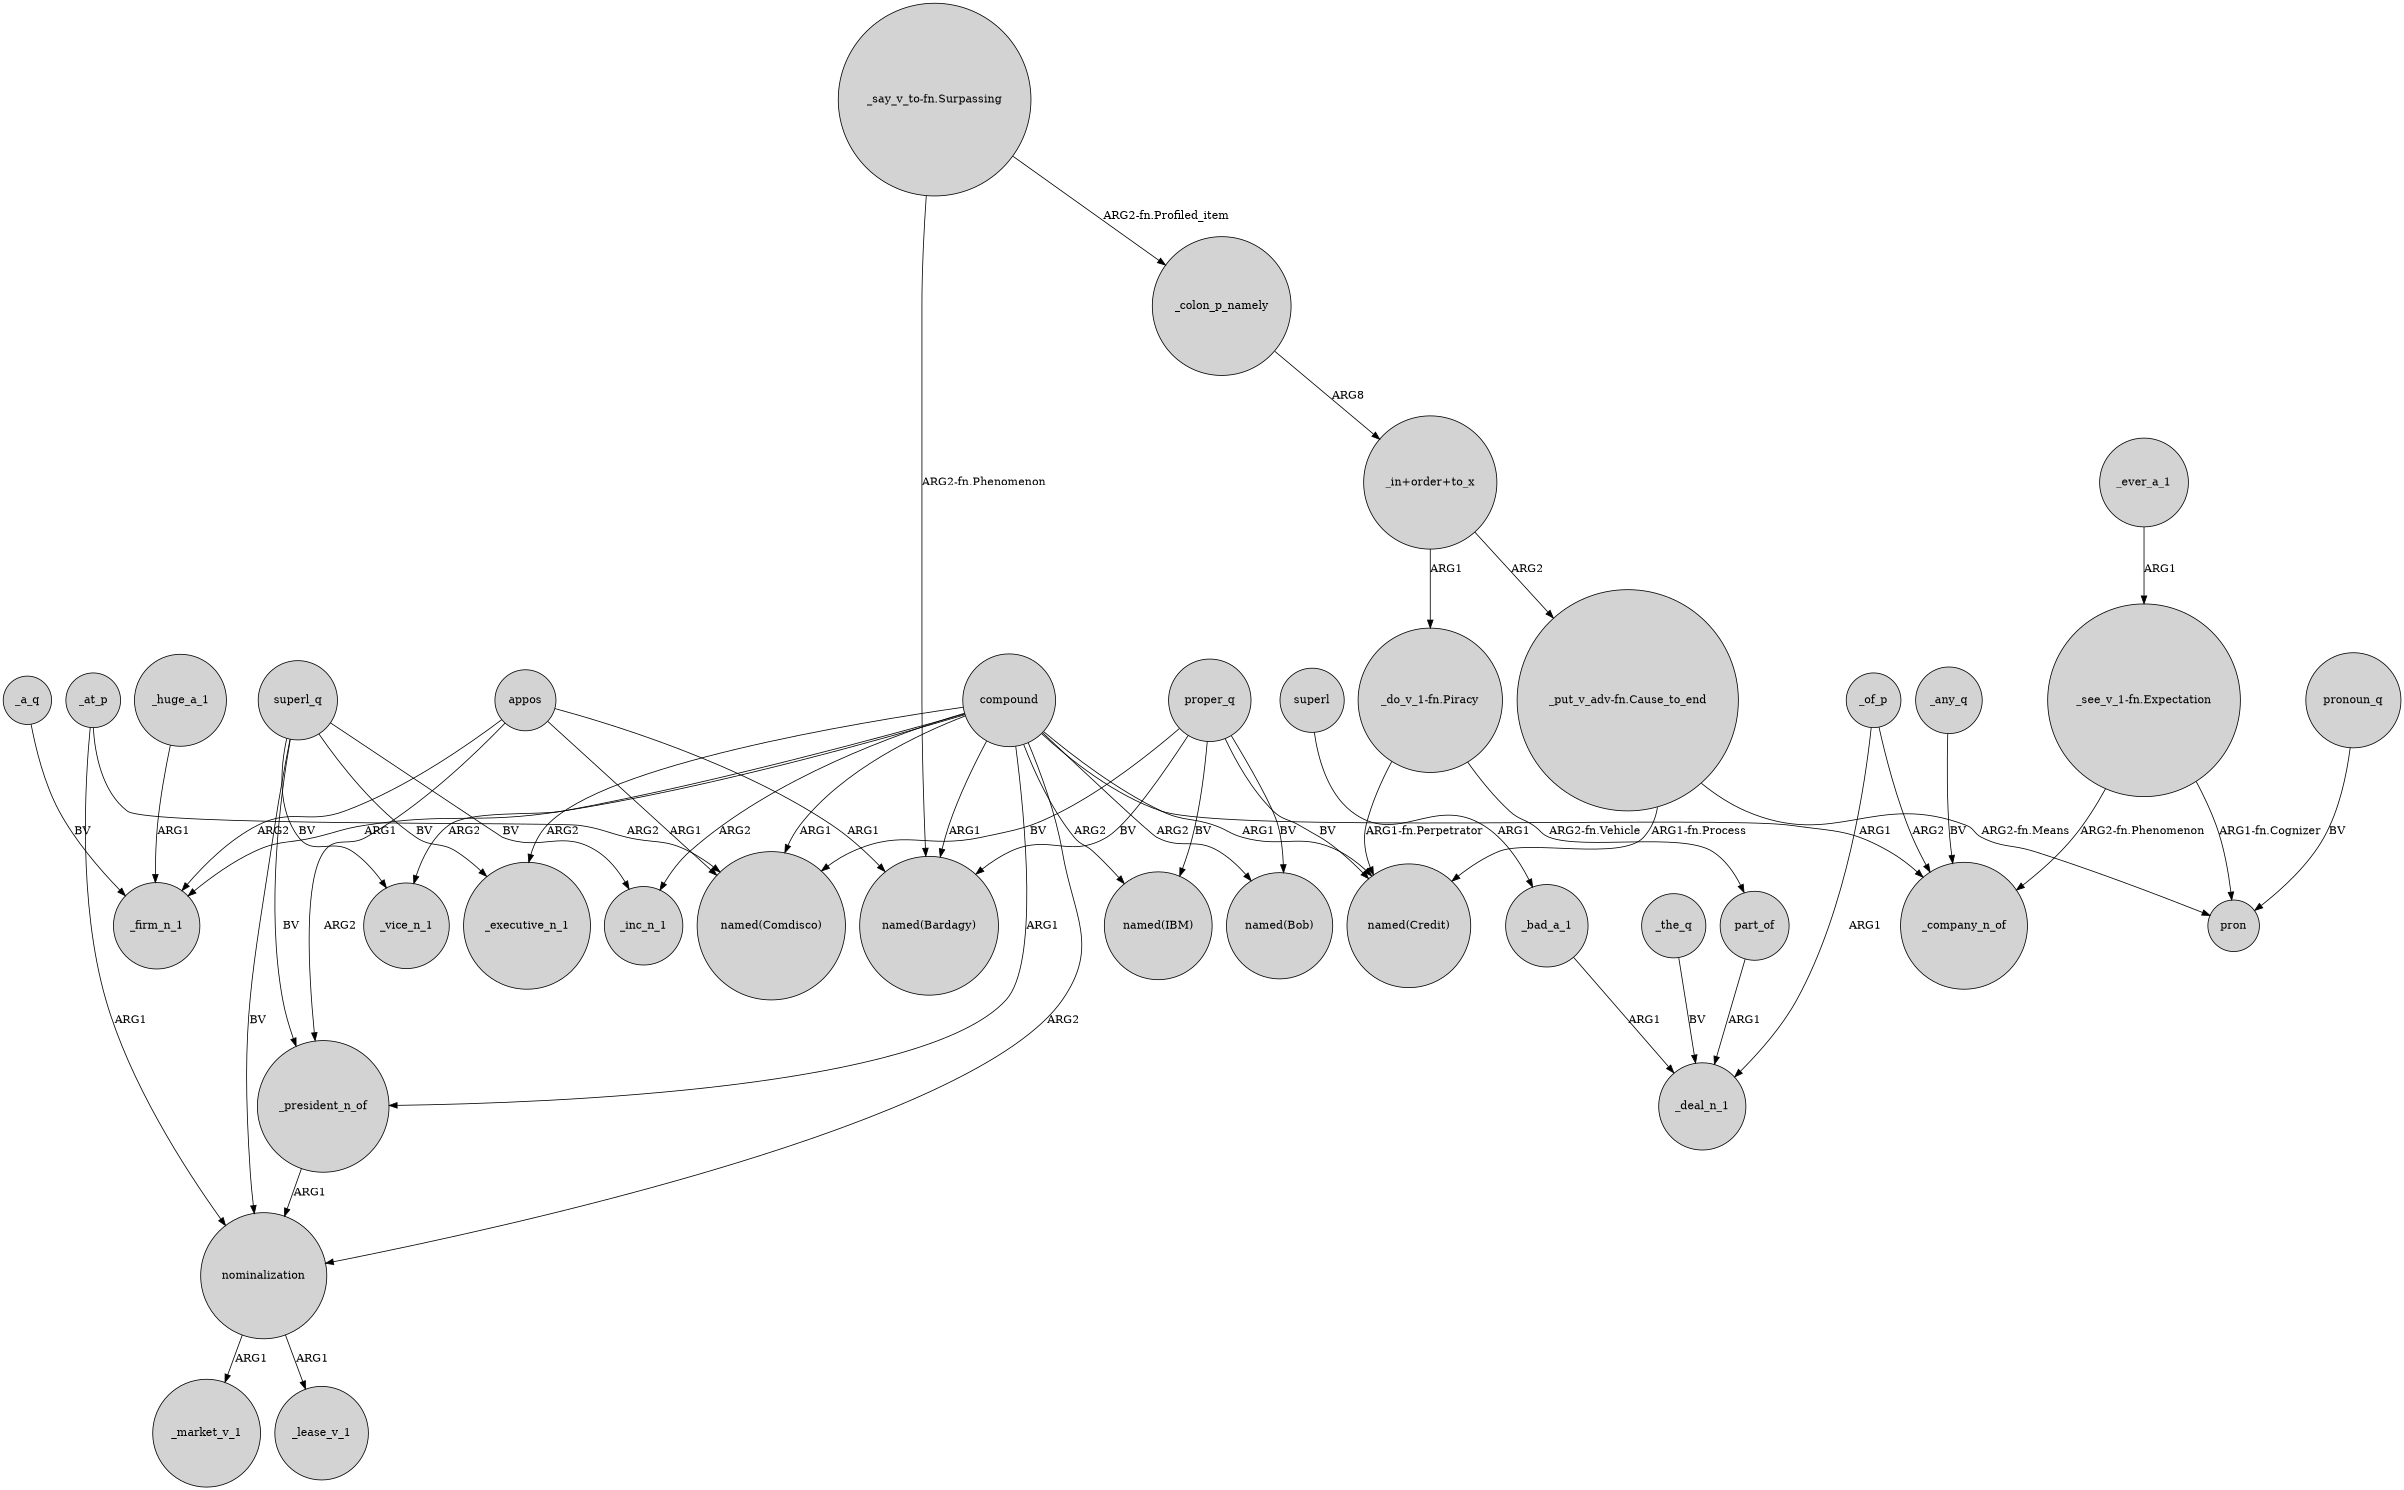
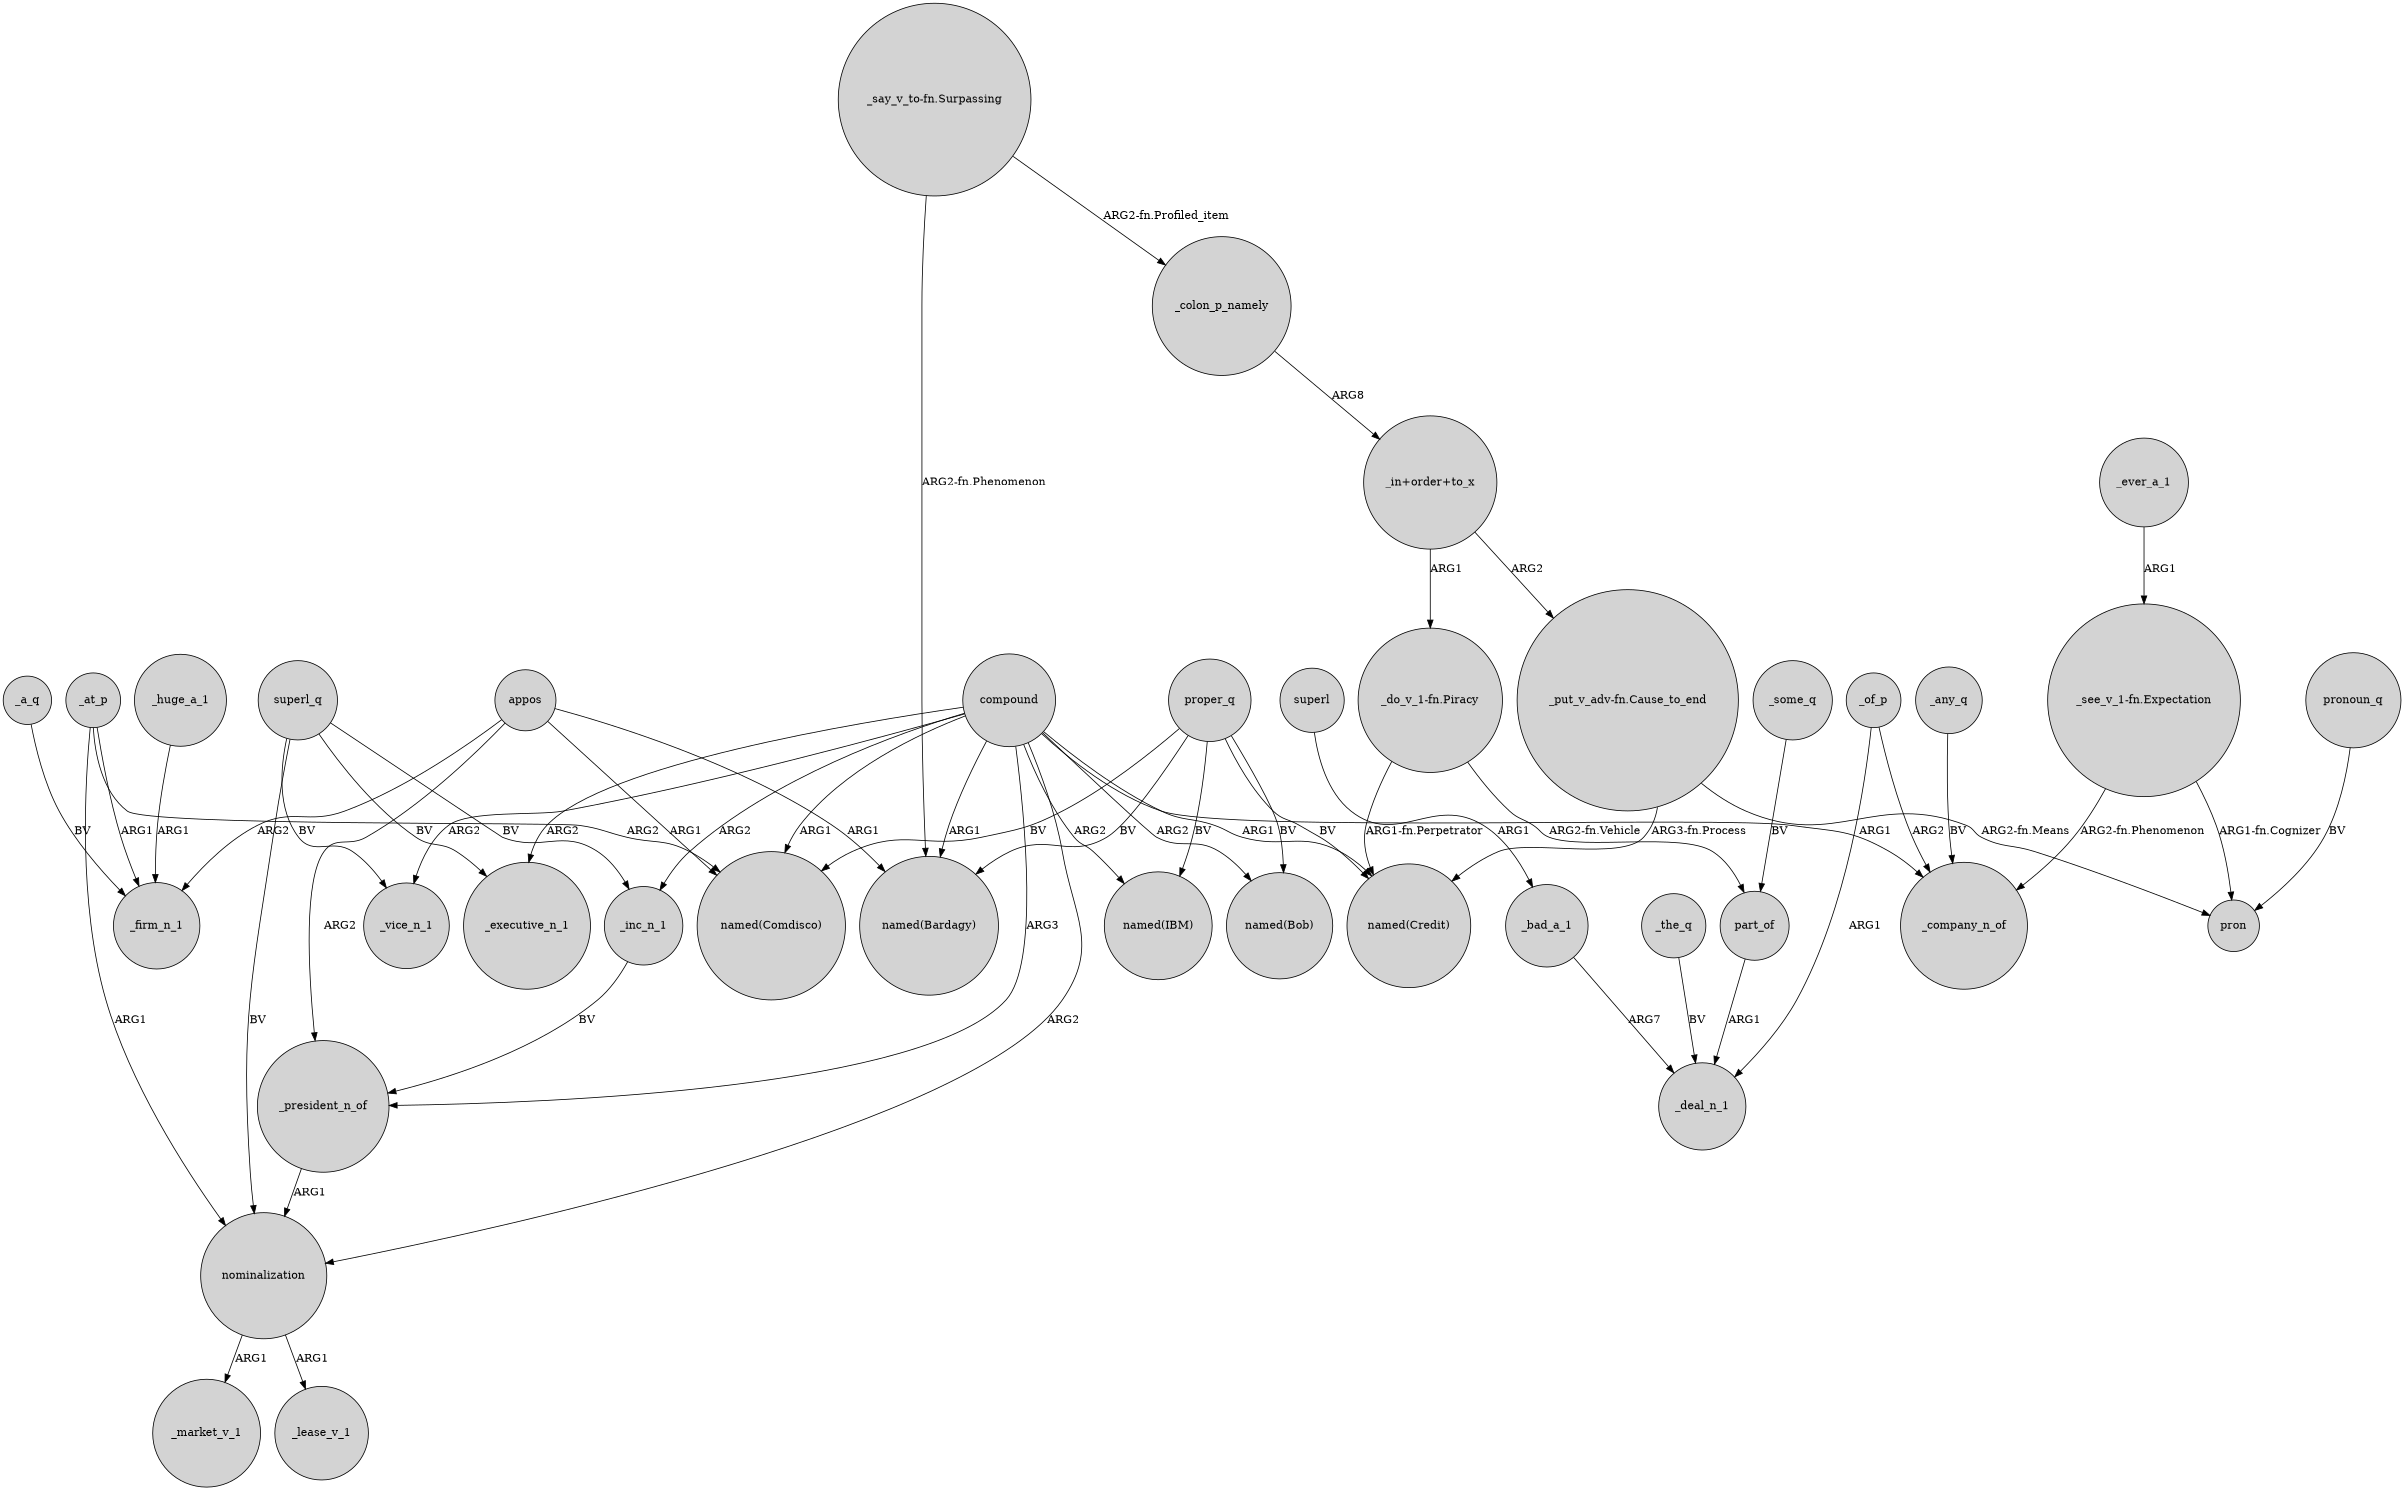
none -> (1793, 700)
(577, 809) -> (112, 804)
(1699, 831) -> (1699, 831)
(275, 889) -> (524, 1046)
(1043, 926) -> (1043, 926)
(1645, 1020) -> (1645, 1020)
